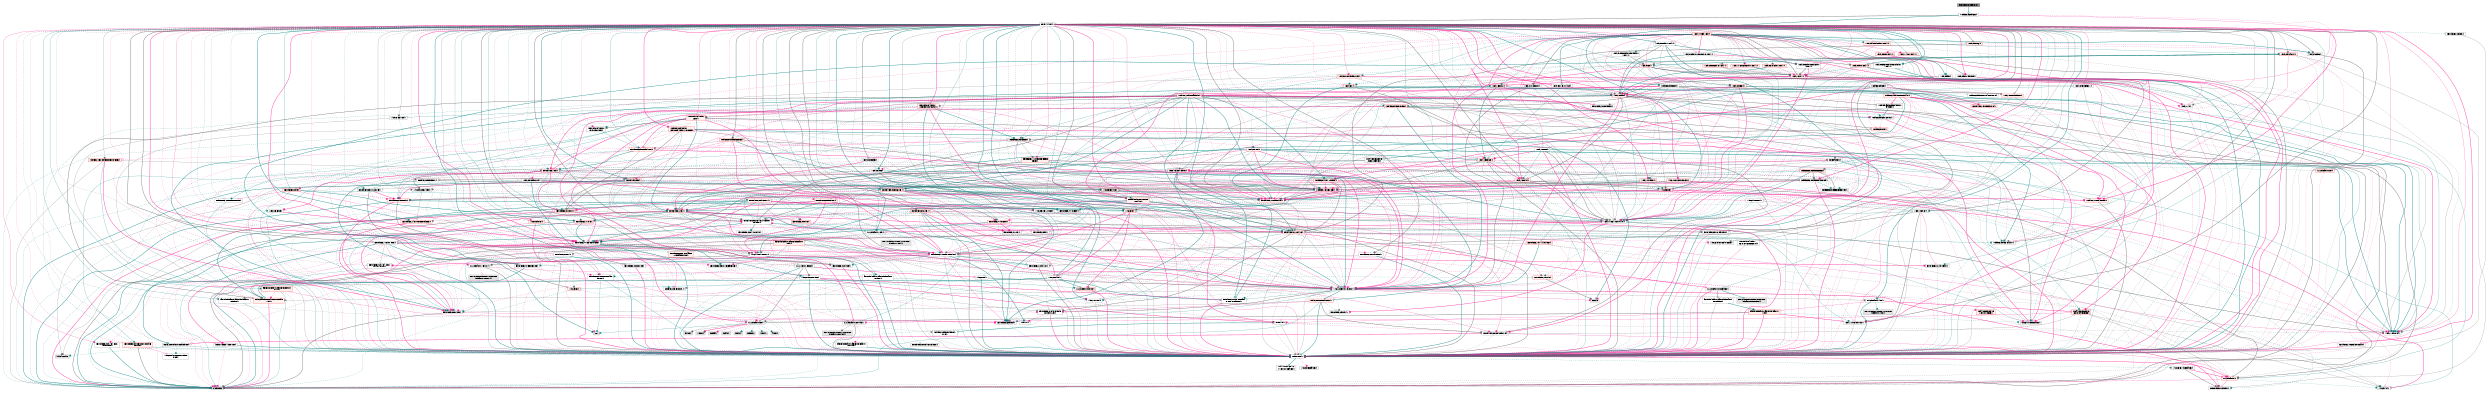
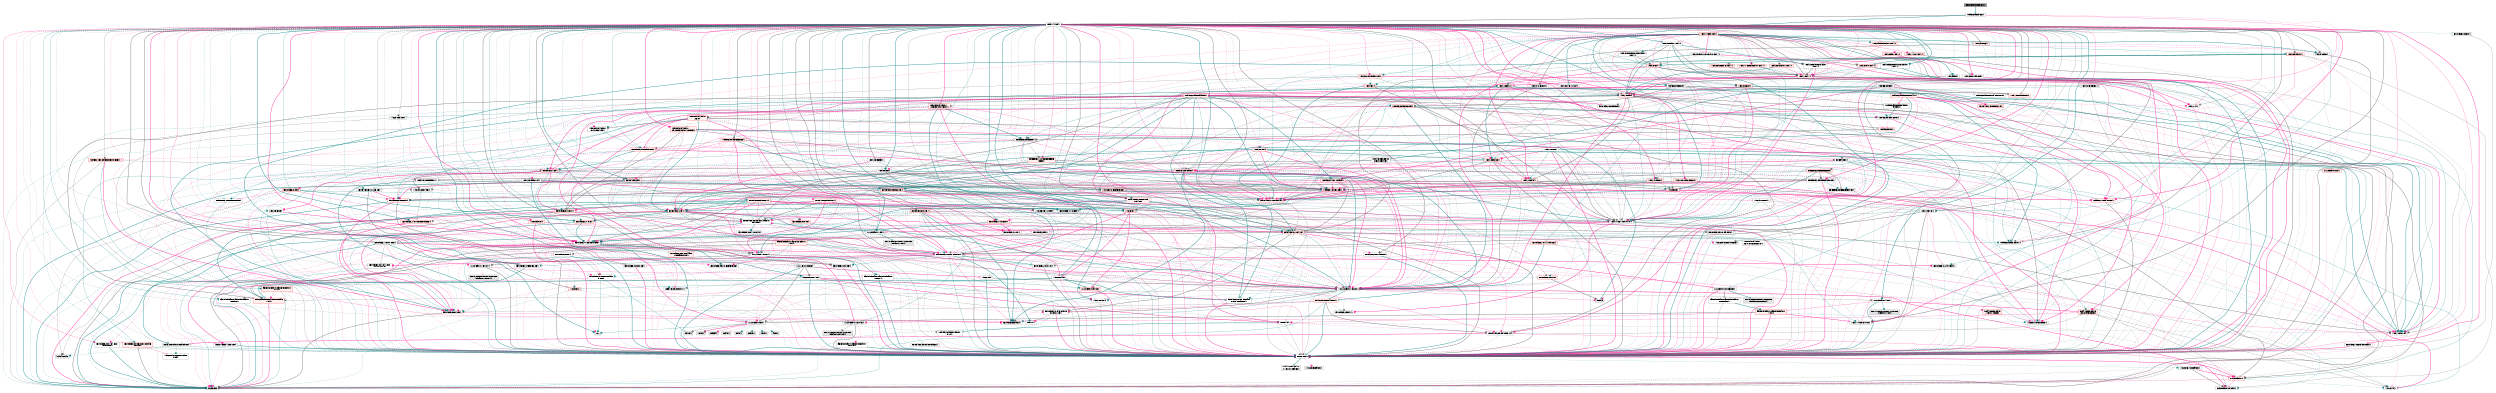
(1110, 190) -> (1113, 190)
(884, 237) -> (885, 237)
